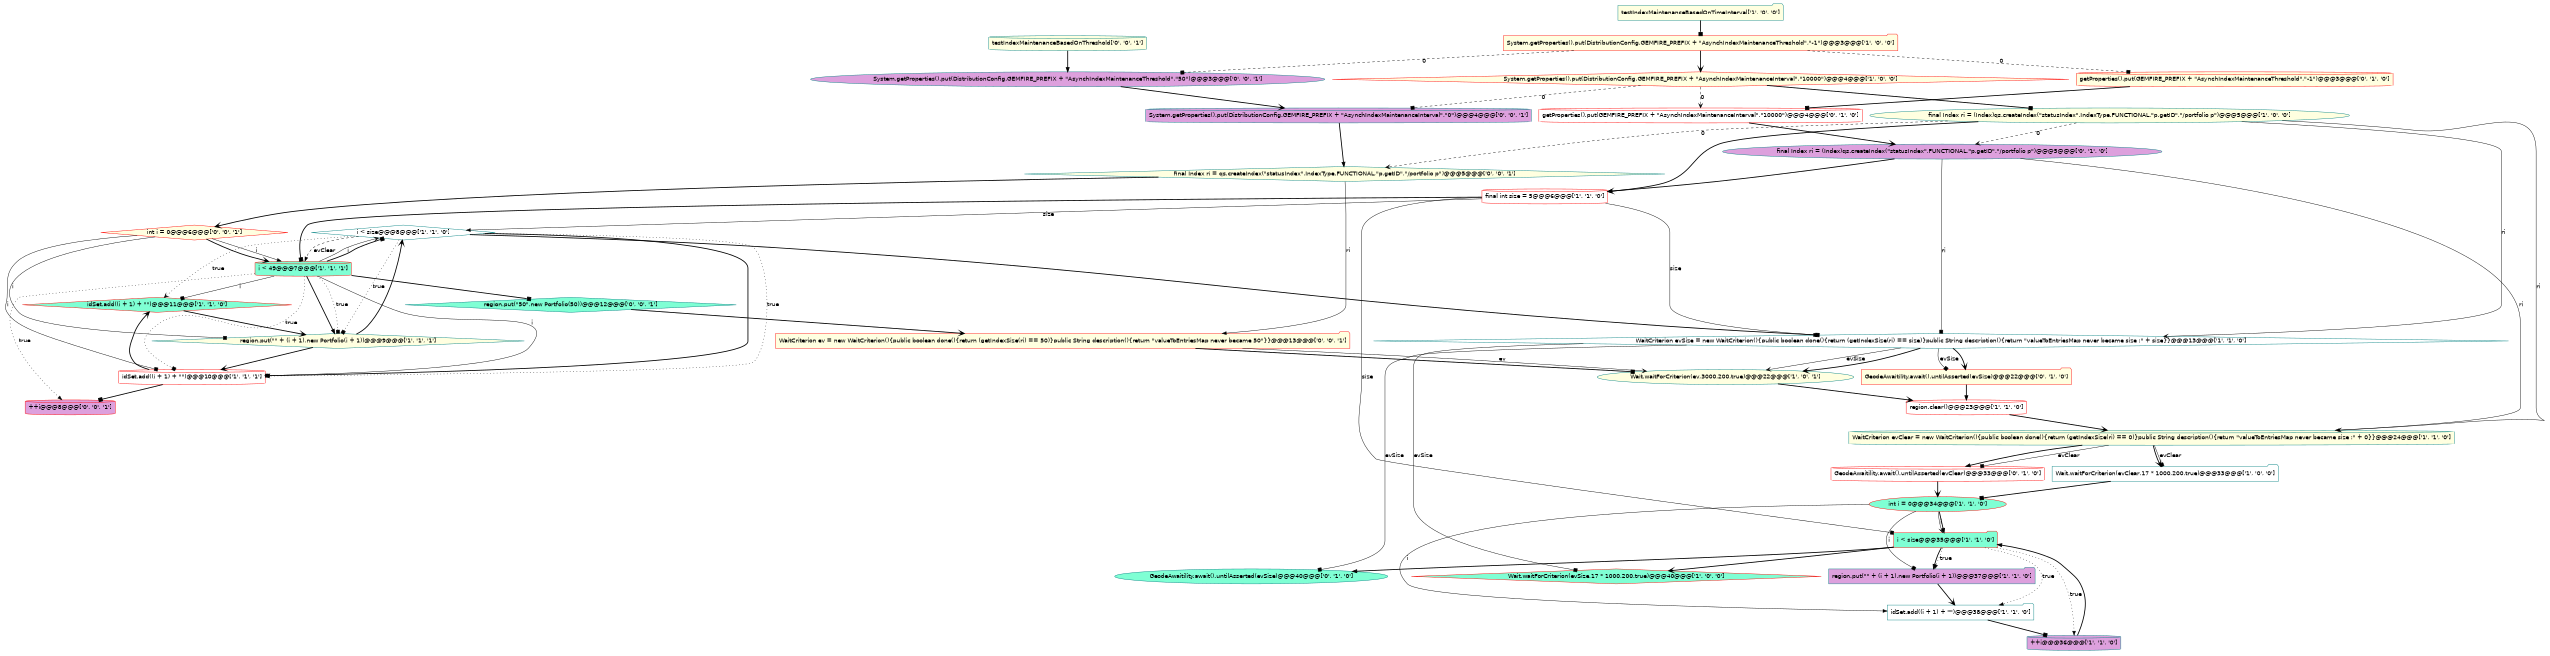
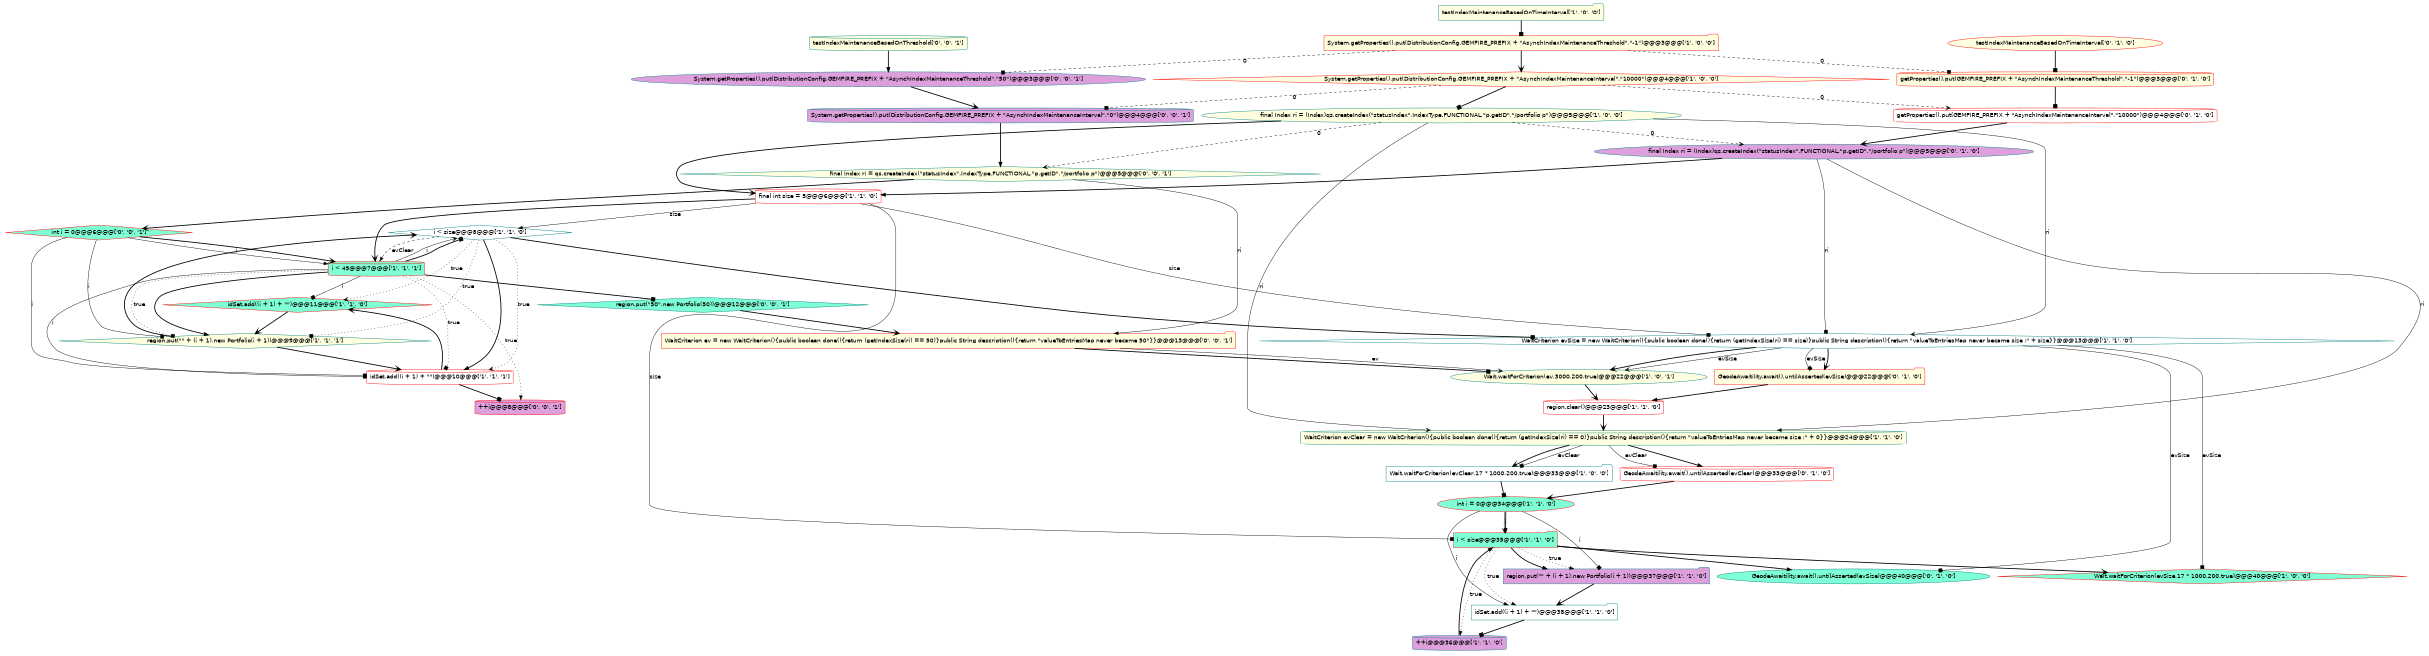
none -> (2055, 43)
(877, 203) -> (552, 208)
(194, 233) -> (99, 233)
